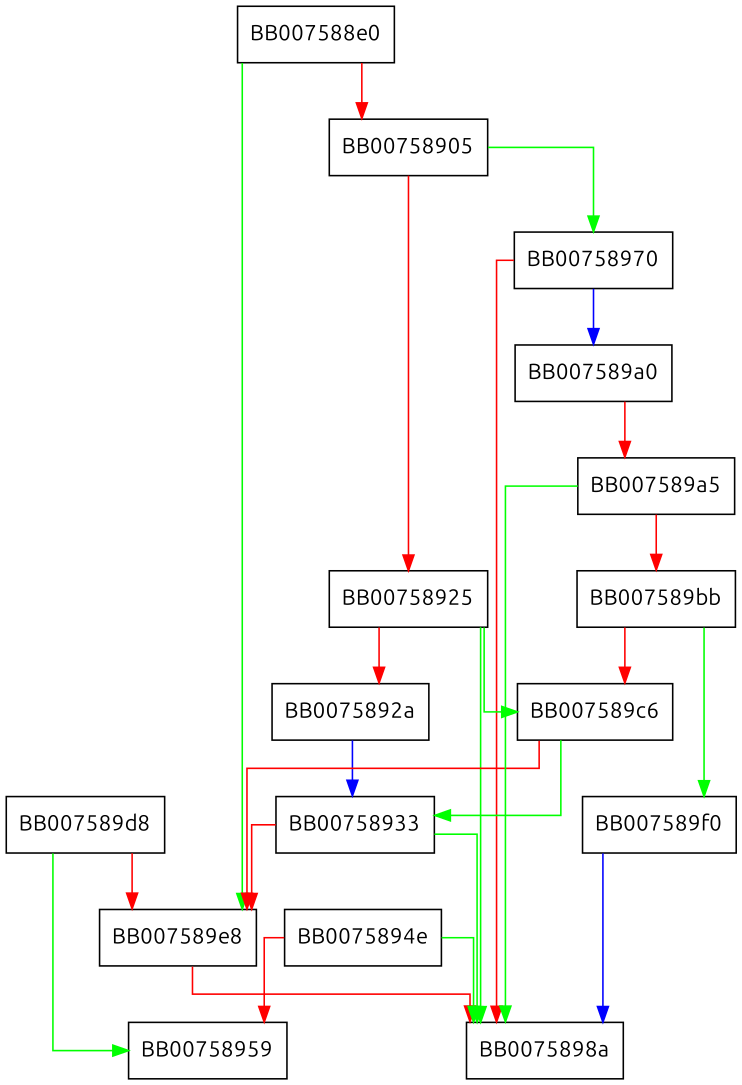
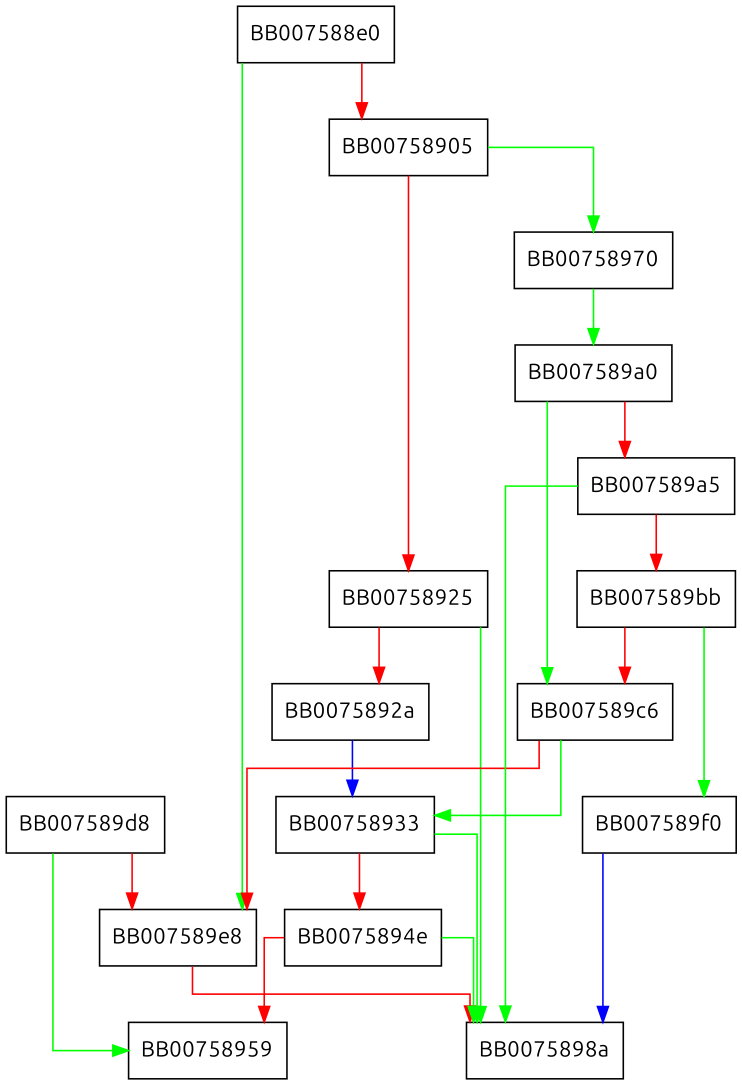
(594, 309) -> (594, 309)
(497, 472) -> none
(484, 678) -> (547, 535)
(252, 847) -> (359, 873)
